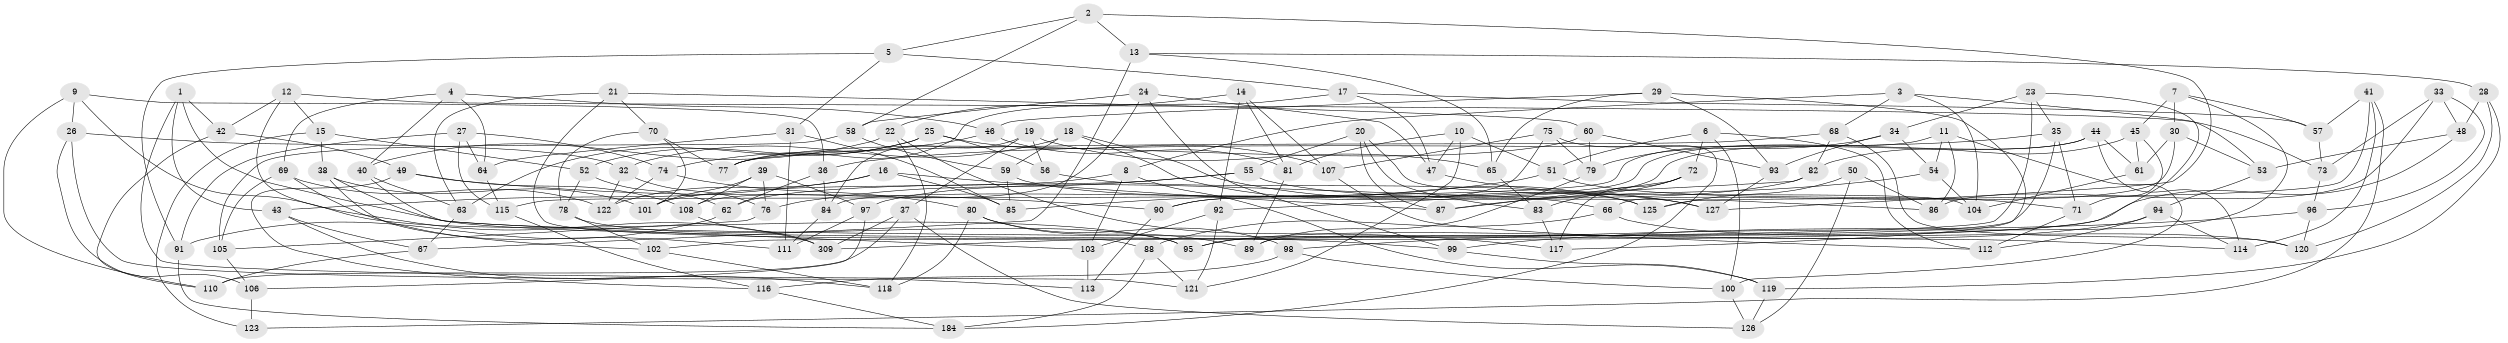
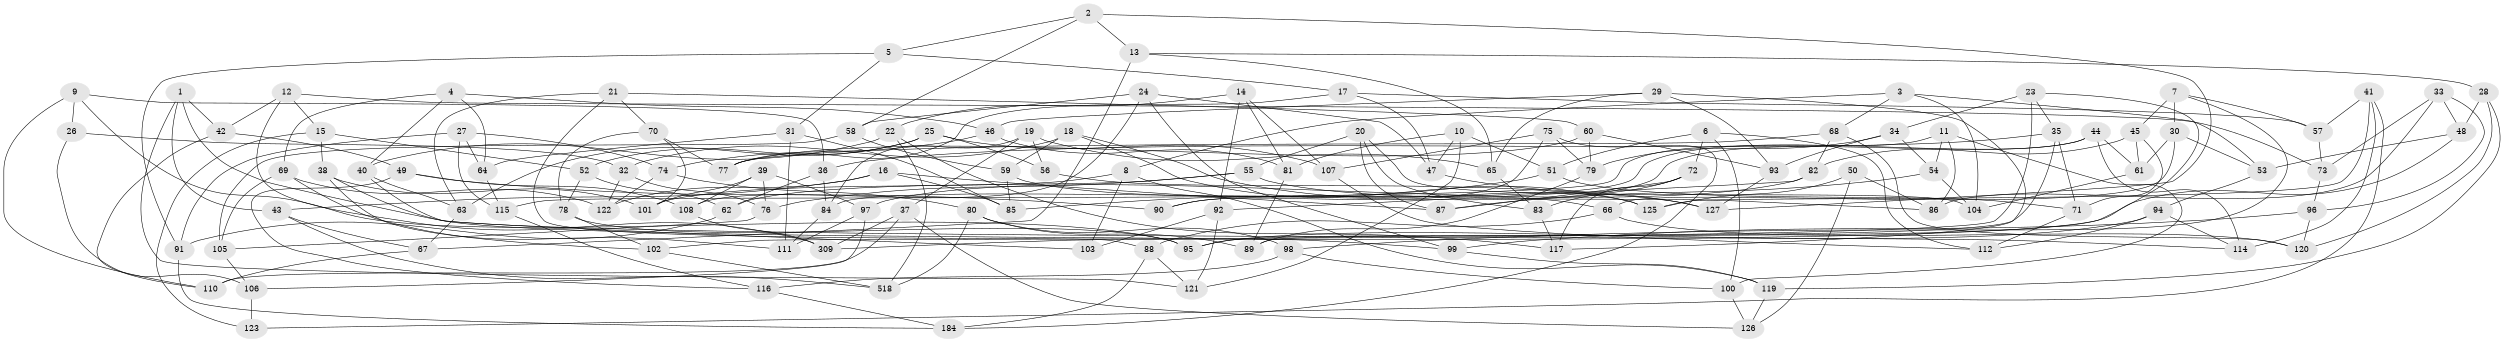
(885, 289) -> (885, 289)
(1088, 289) -> none
